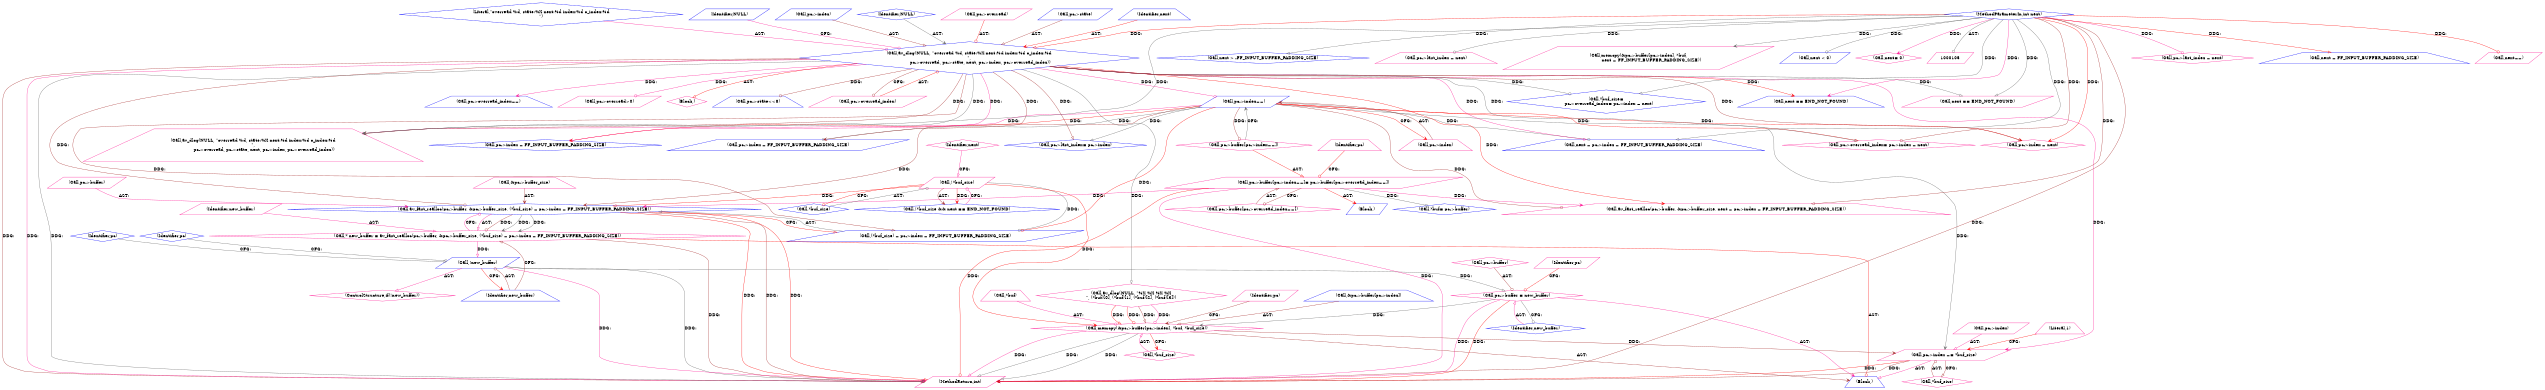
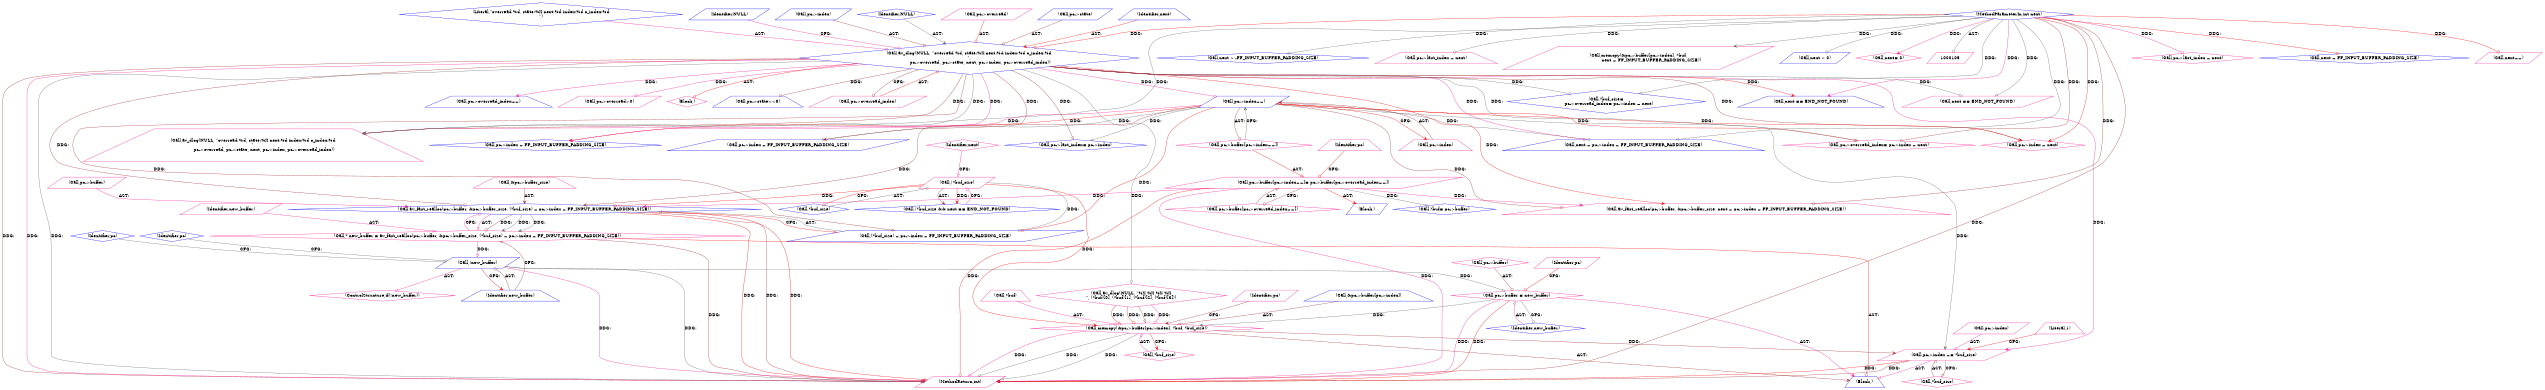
(2364, 58) -> (2364, 58)
(1241, 121) -> (1241, 121)
